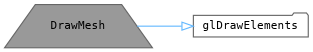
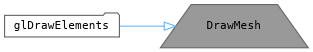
(159, 26) -> (142, 26)
